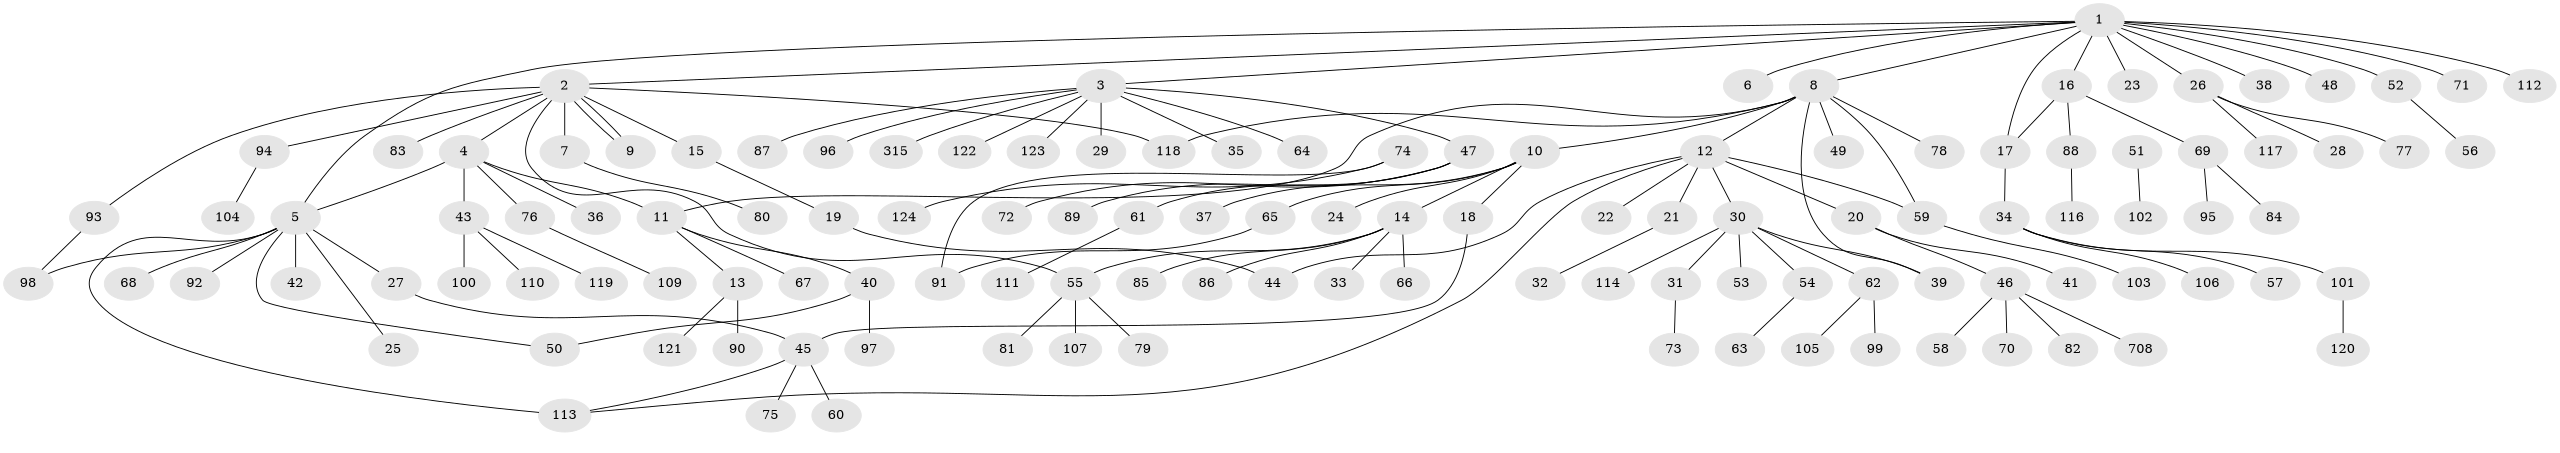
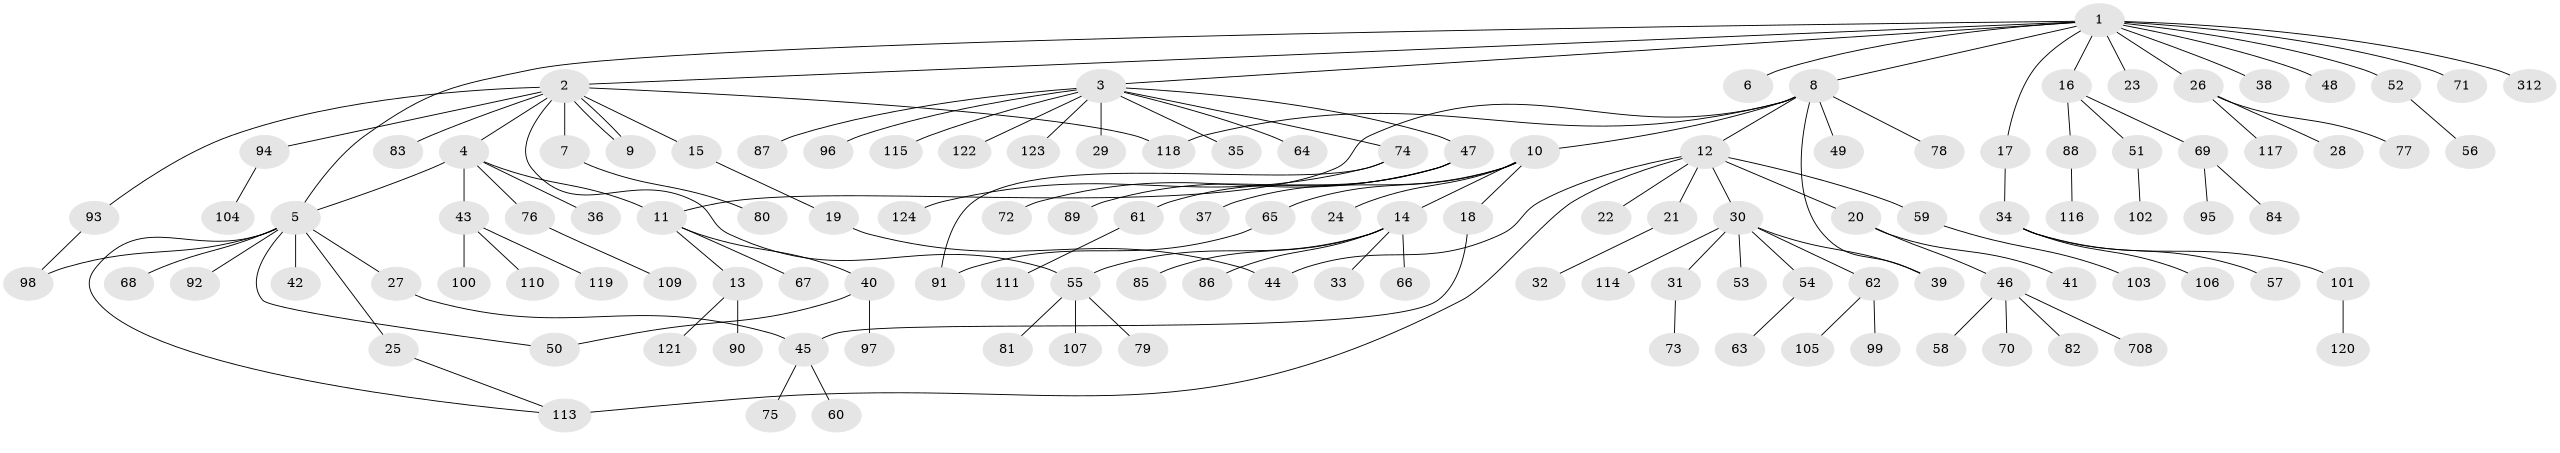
(2530, 86) -> (2530, 86)
none -> (1253, 118)
(2036, 119) -> (2102, 119)
(1879, 145) -> none
(896, 152) -> (896, 152)
(689, 390) -> (479, 382)
